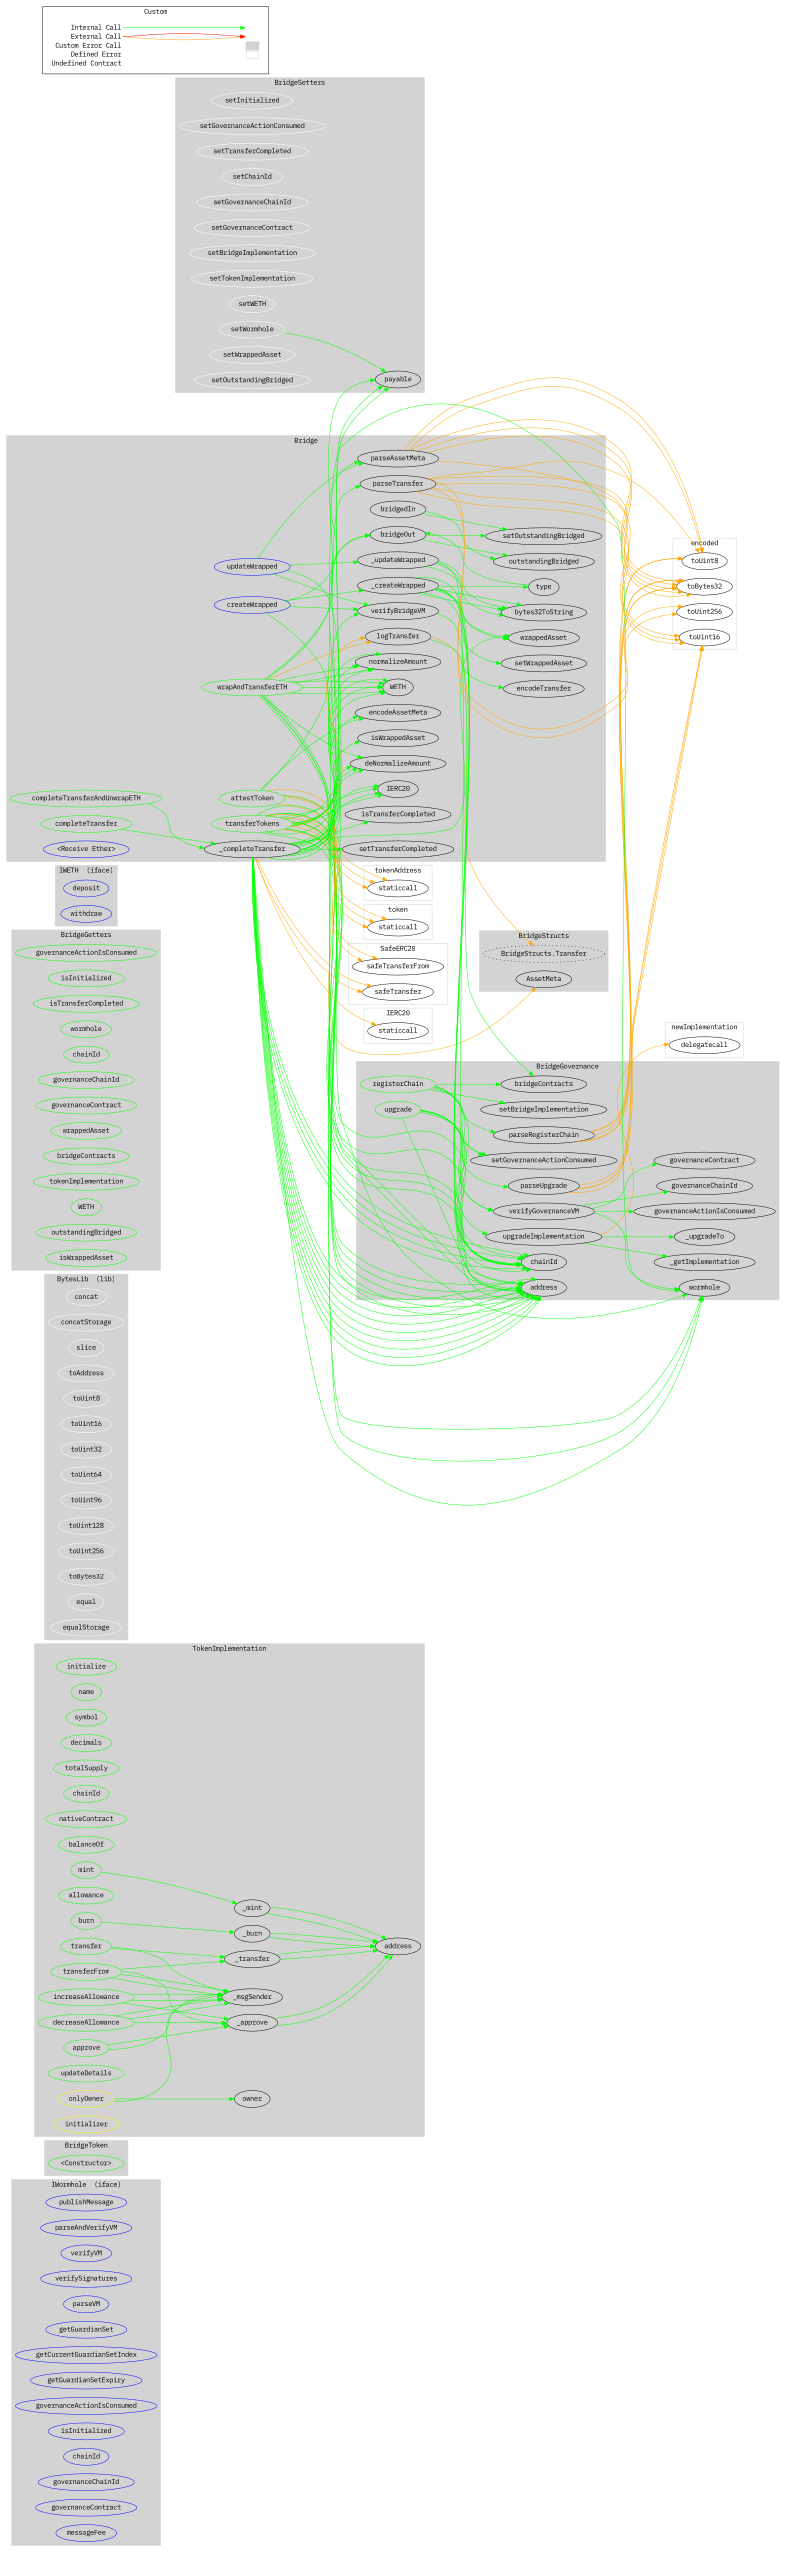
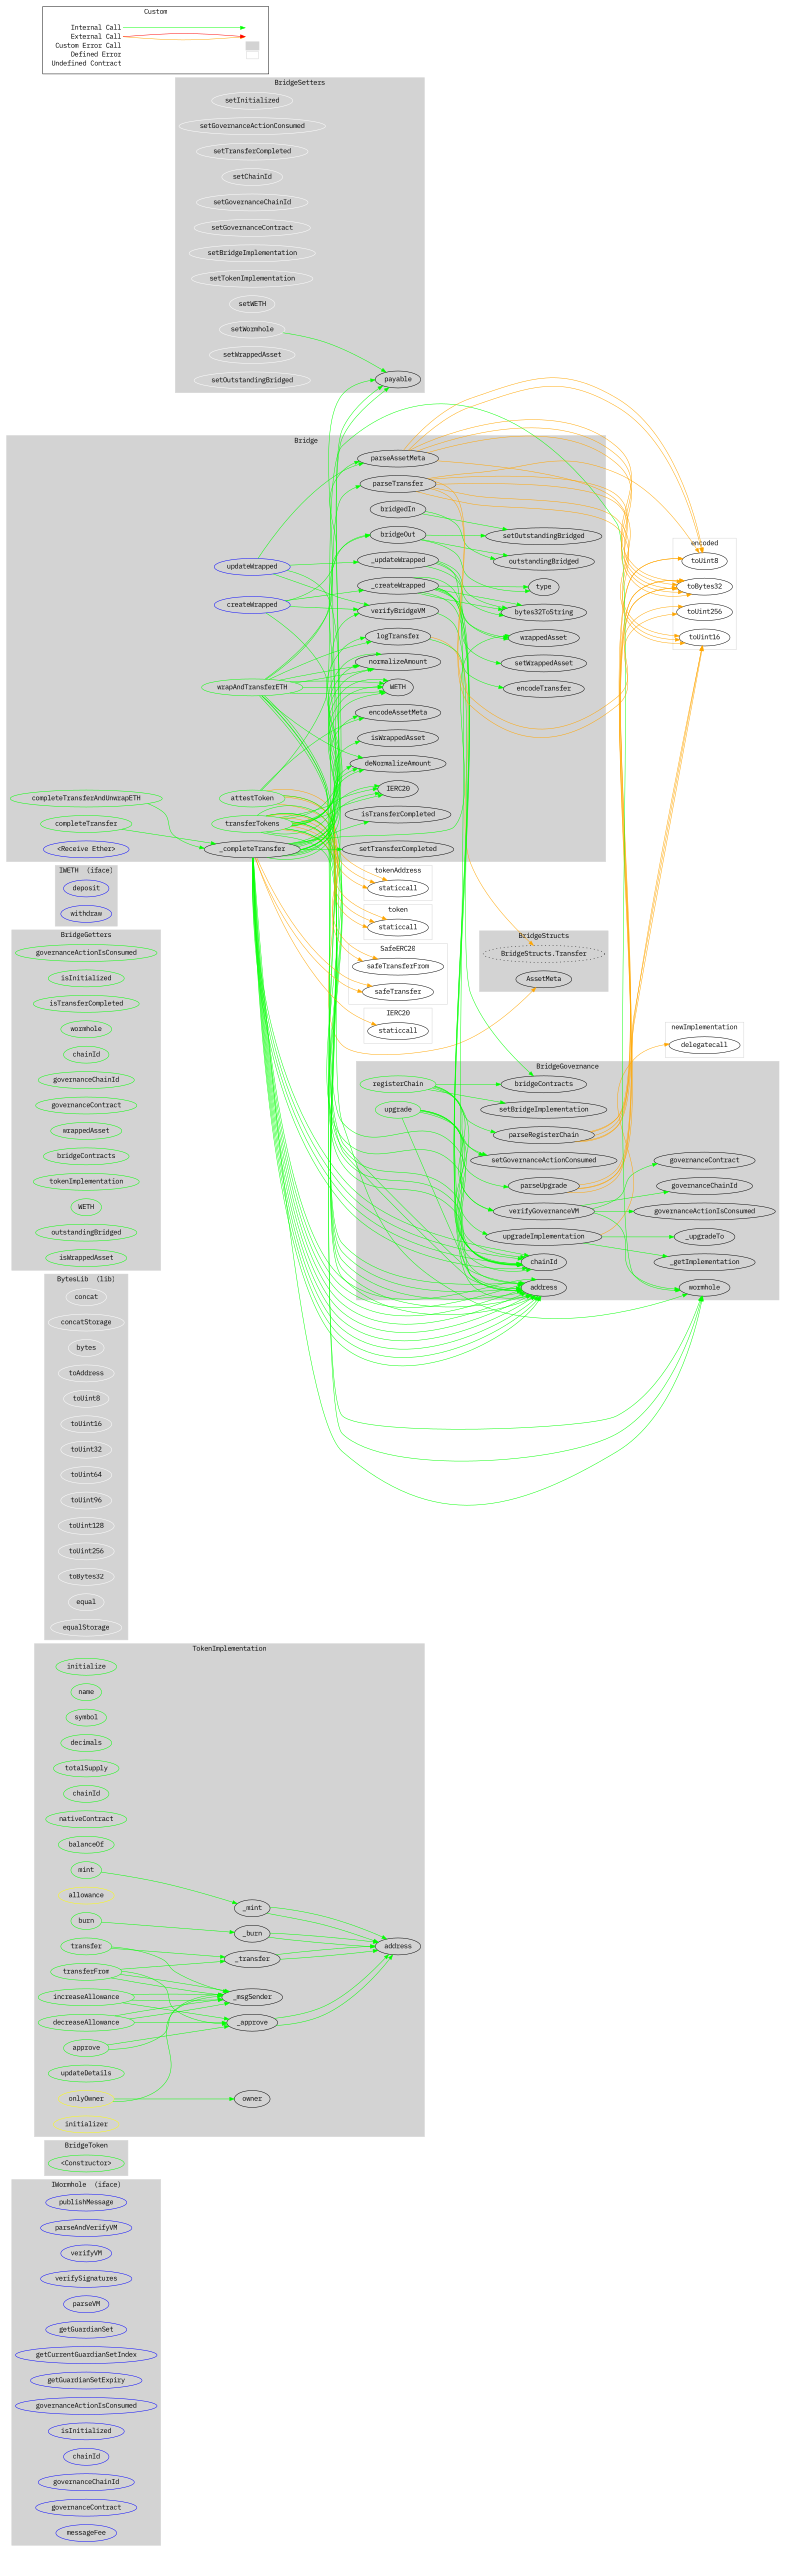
(472, 571) -> (467, 575)
(319, 658) -> (319, 658)
(336, 738) -> (336, 738)
(86, 1348) -> (86, 1348)
(86, 1896) -> (86, 1896)
